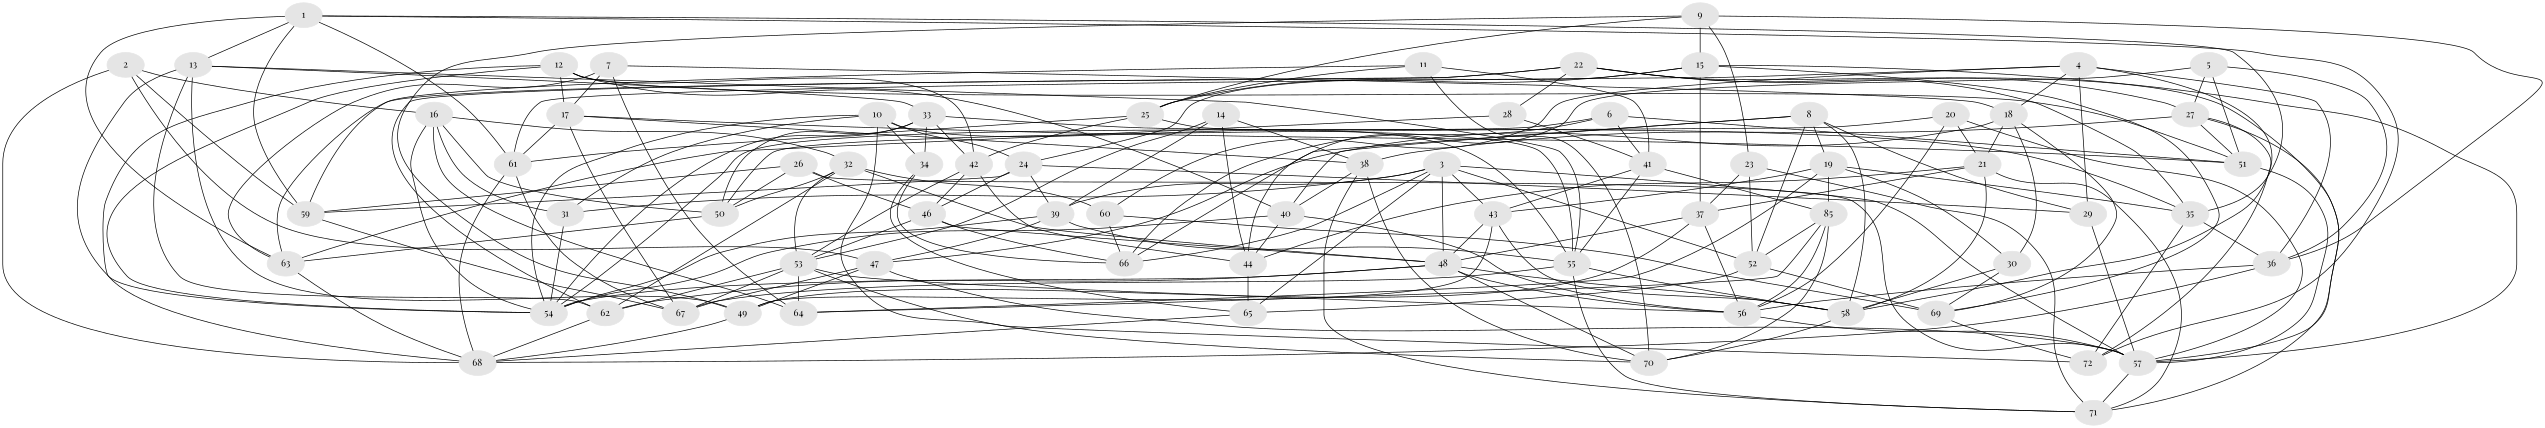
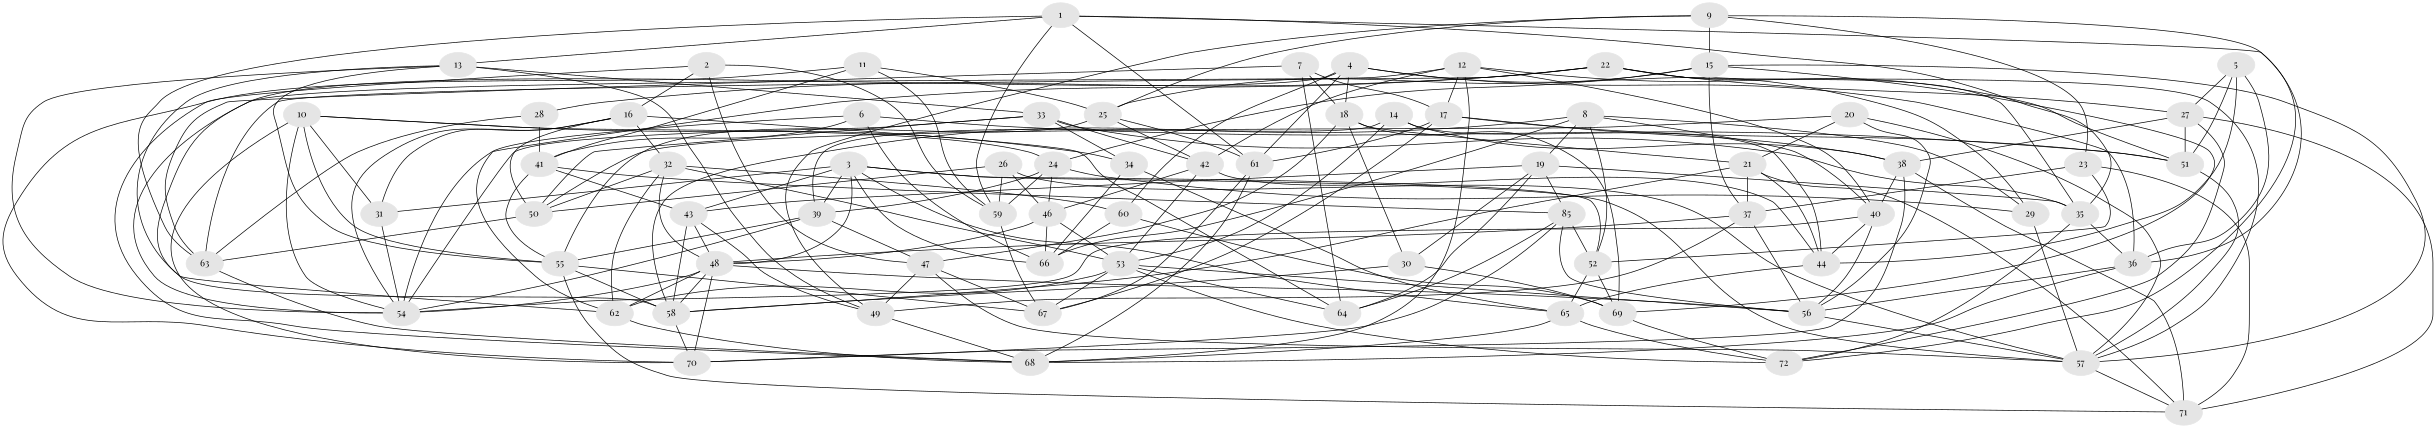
none -> (1667, 344)
